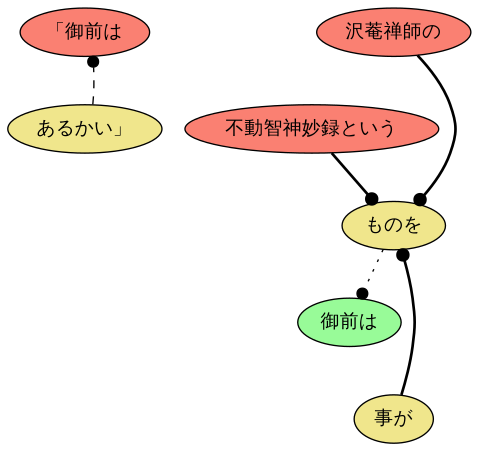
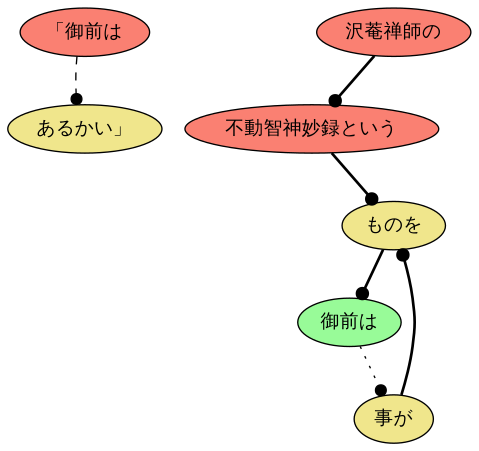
(94, 86) -> (76, 75)
(455, 124) -> (357, 76)
(374, 269) -> (374, 269)
none -> (369, 366)
